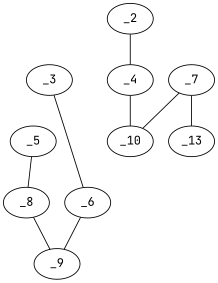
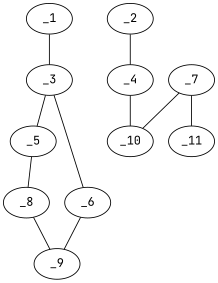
none -> (49, 19)
none -> (41, 111)
(192, 141) -> (192, 141)
